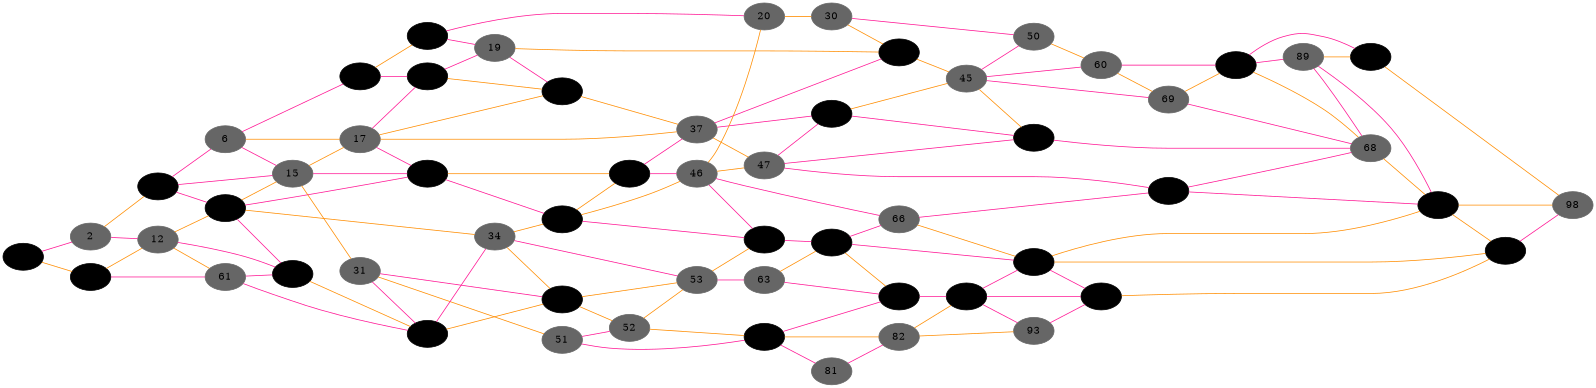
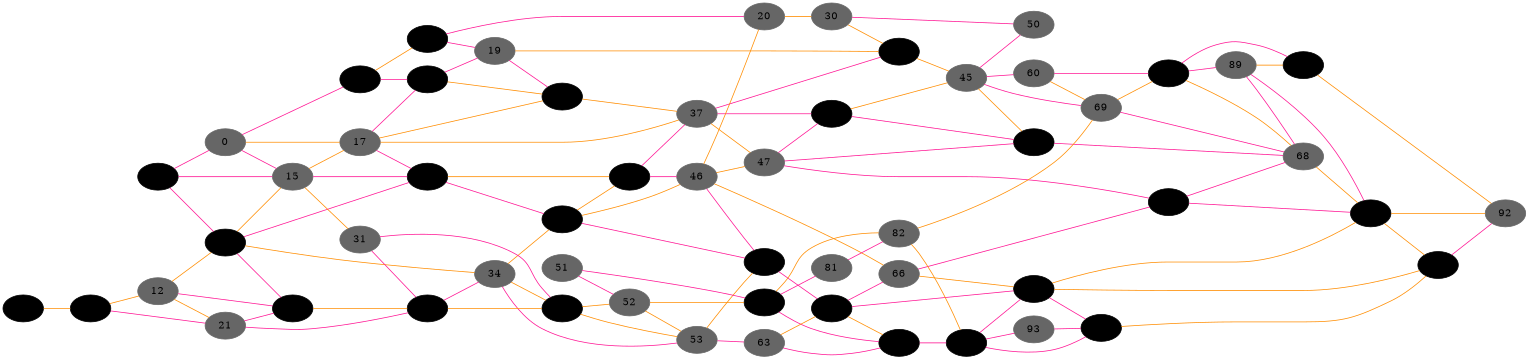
(1068, 51) -> none
(225, 139) -> (225, 142)
(798, 198) -> (800, 222)
(1573, 205) -> (1505, 213)
(91, 237) -> none
(225, 277) -> (225, 326)
(461, 305) -> none
(967, 334) -> (1014, 188)
